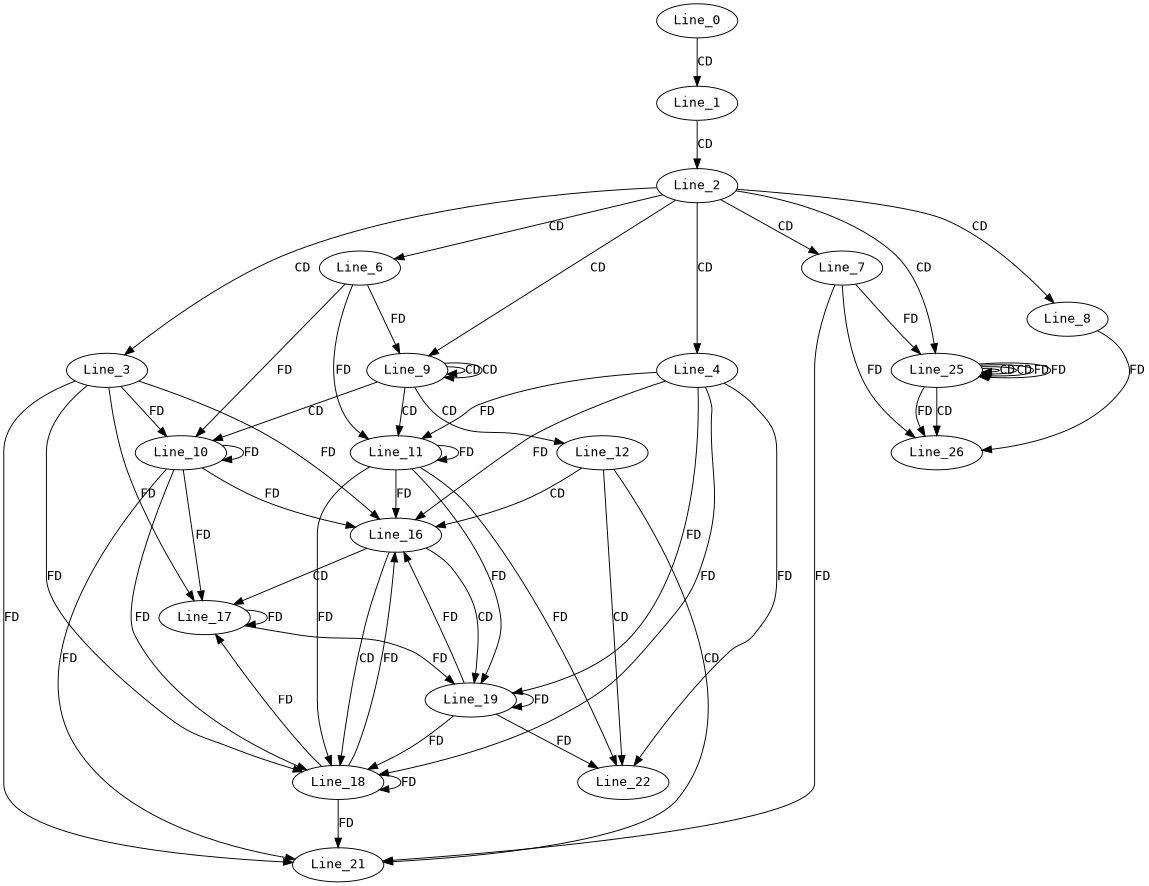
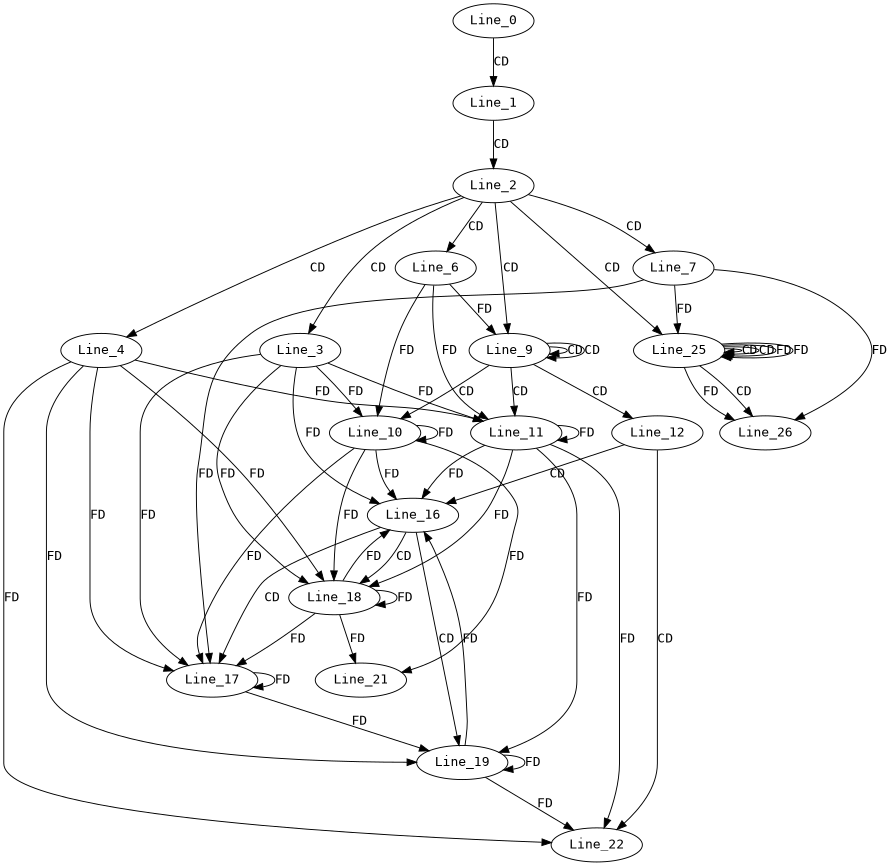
(1068, 319) -> none
(543, 430) -> (90, 537)
(4, 716) -> (400, 392)
(417, 743) -> none
(815, 750) -> (279, 319)
(693, 772) -> none
